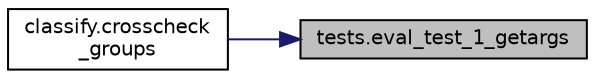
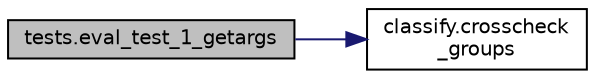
(254, 39) -> (321, 39)
